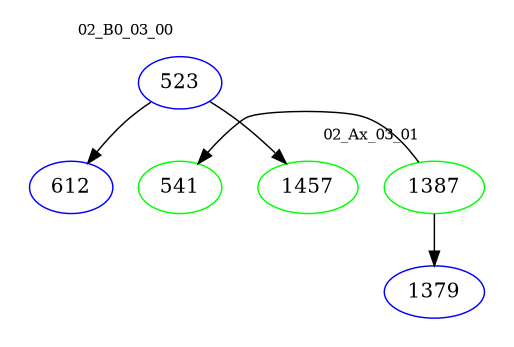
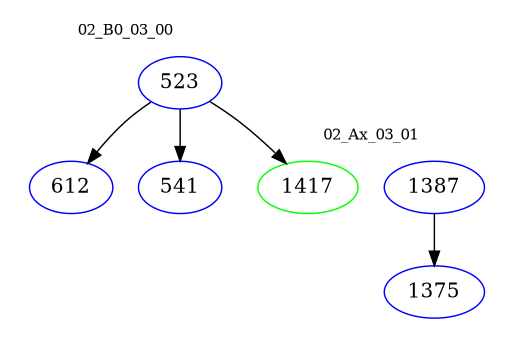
(315, 112) -> (180, 128)
(180, 187) -> (180, 187)
(308, 187) -> (308, 187)
(434, 187) -> (434, 187)
(434, 292) -> (434, 292)
